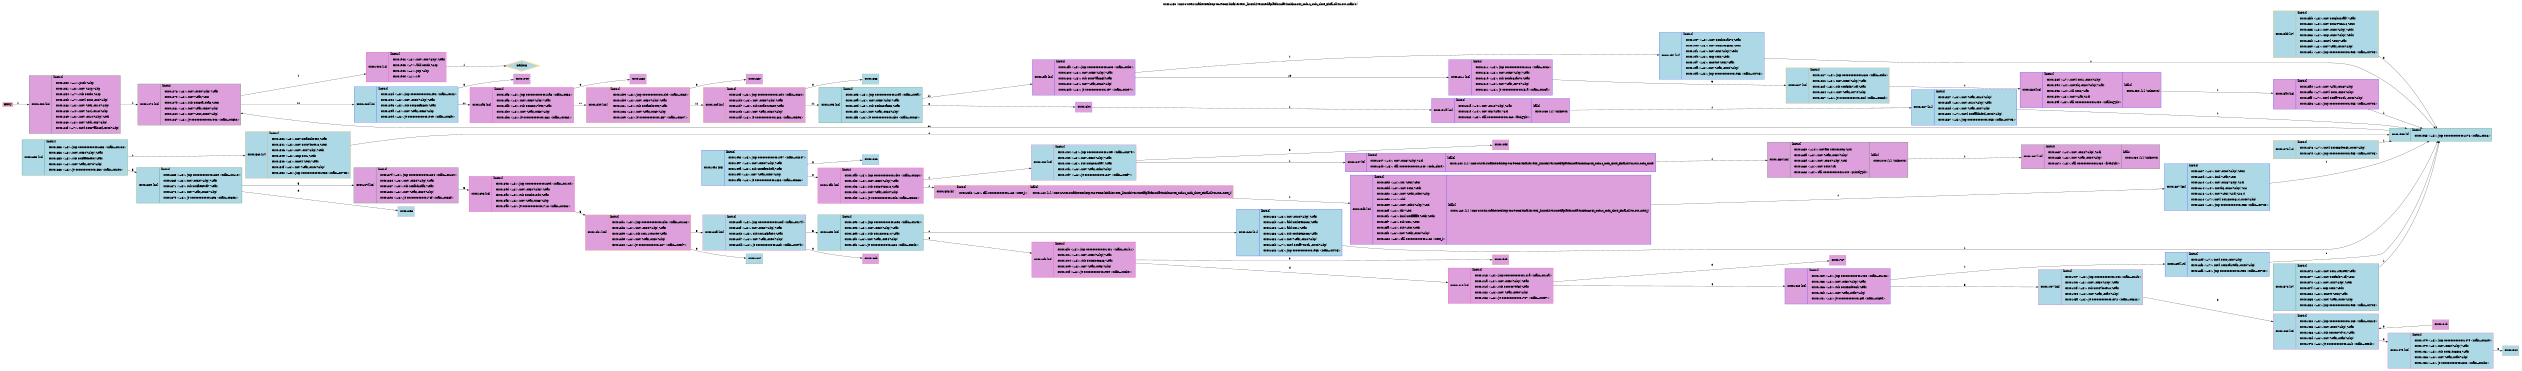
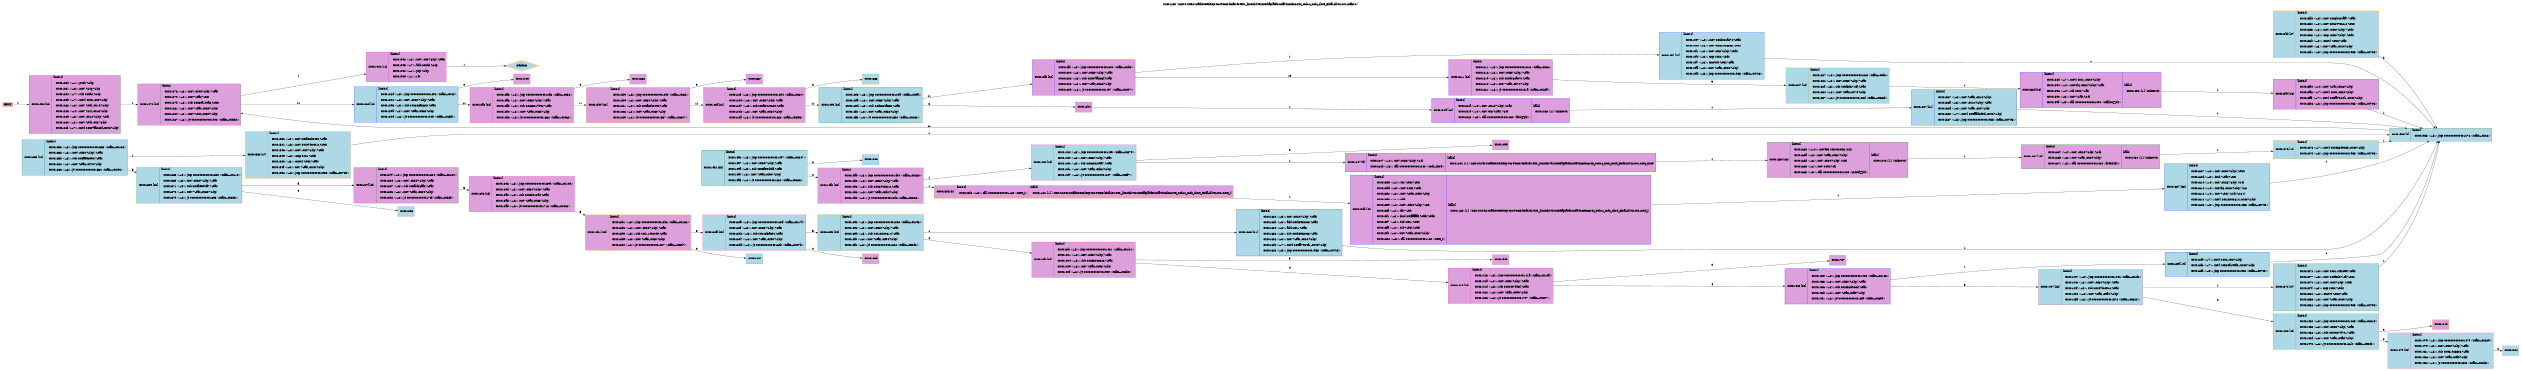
none -> (2216, 153)
(754, 168) -> (754, 168)
none -> (2207, 287)
(2406, 327) -> (2405, 330)
